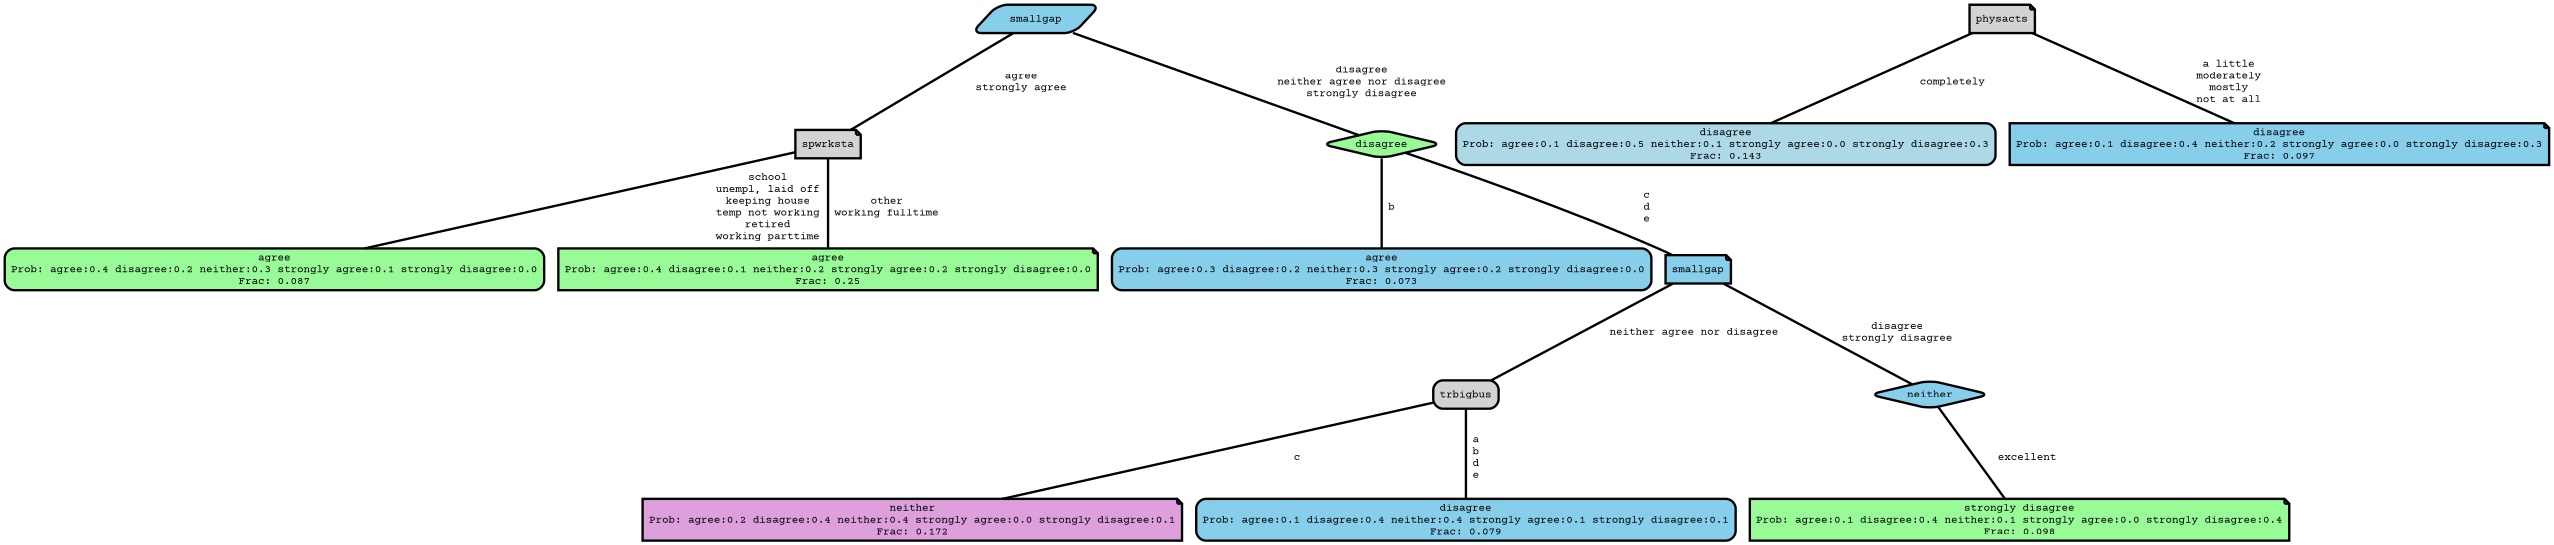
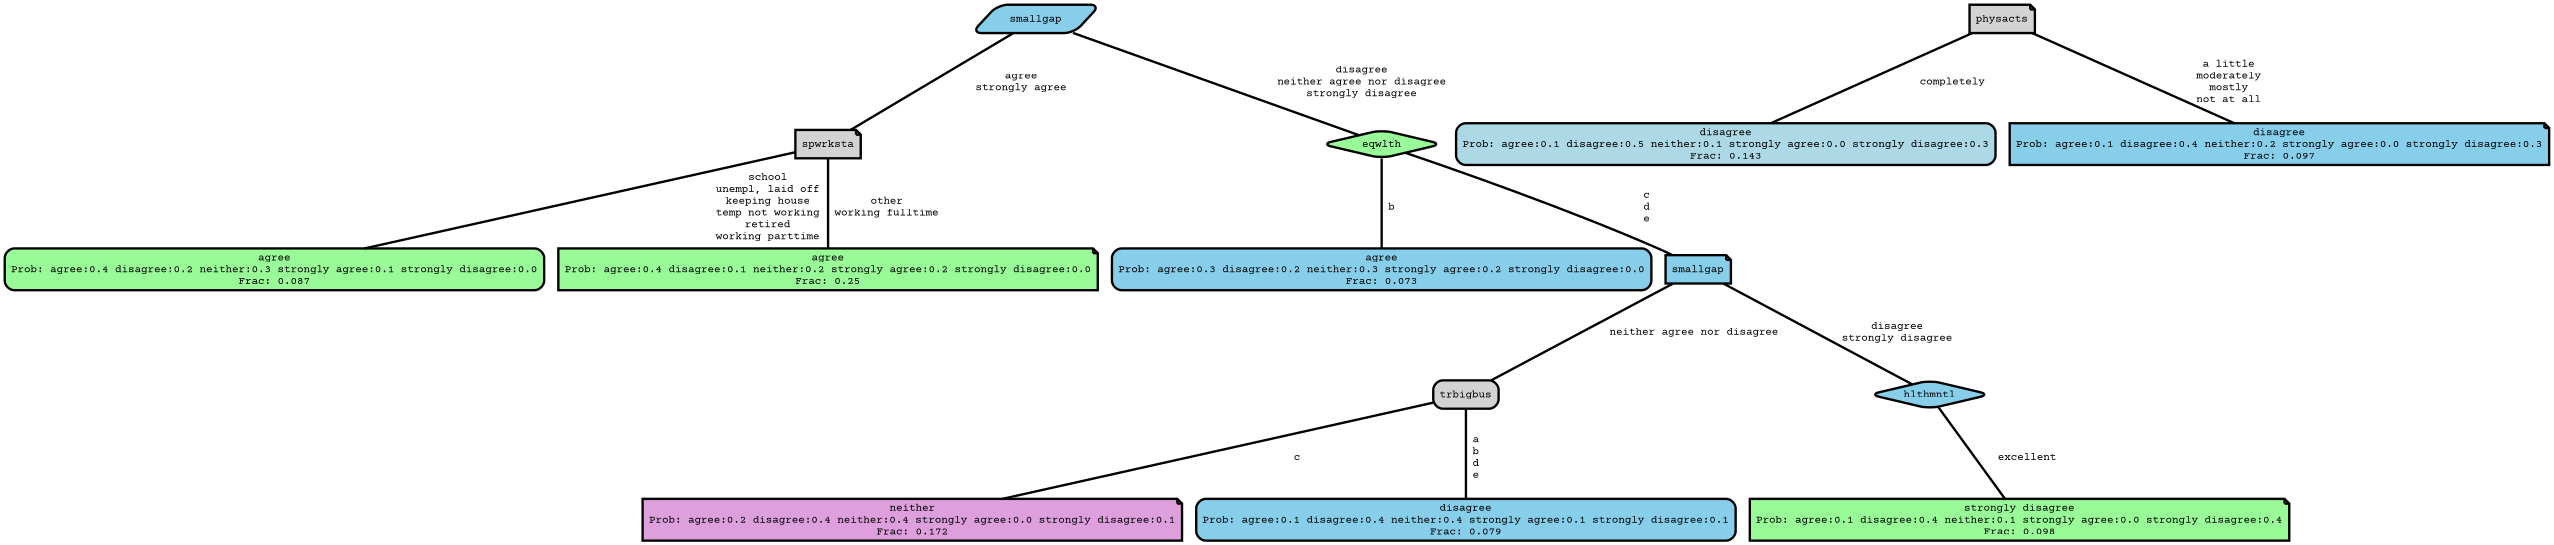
(1382, 144) -> (1382, 144)
(1930, 395) -> (1930, 395)
